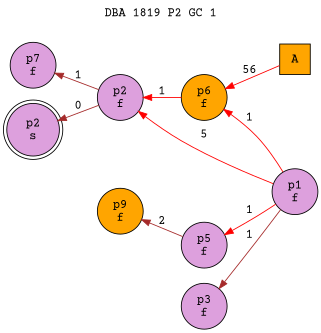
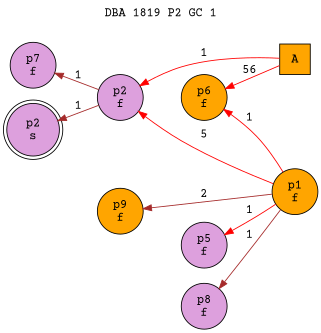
(167, 97) -> (212, 61)
(78, 106) -> (78, 106)
(295, 192) -> (295, 192)
(166, 230) -> (212, 201)
(204, 306) -> (204, 306)
